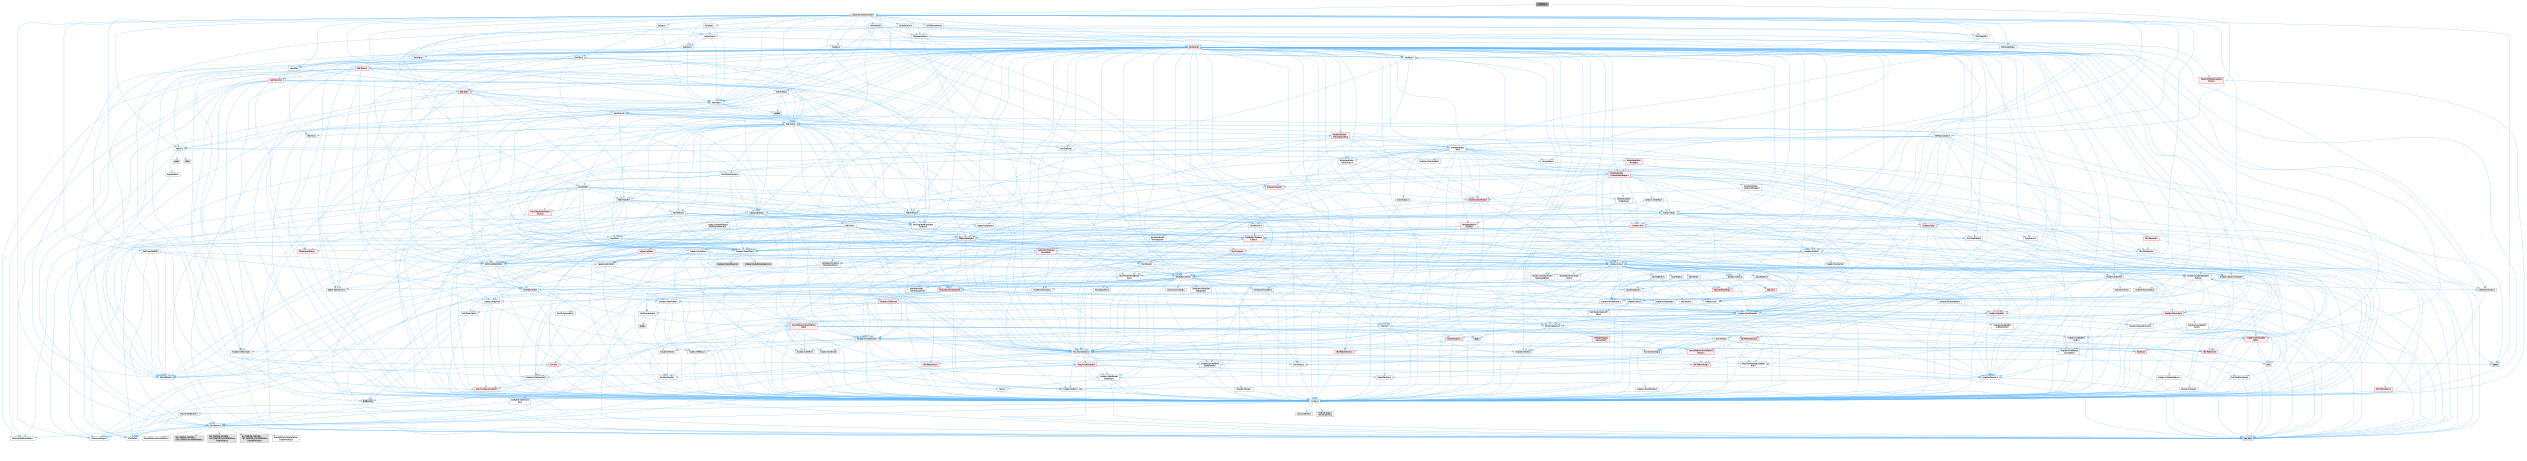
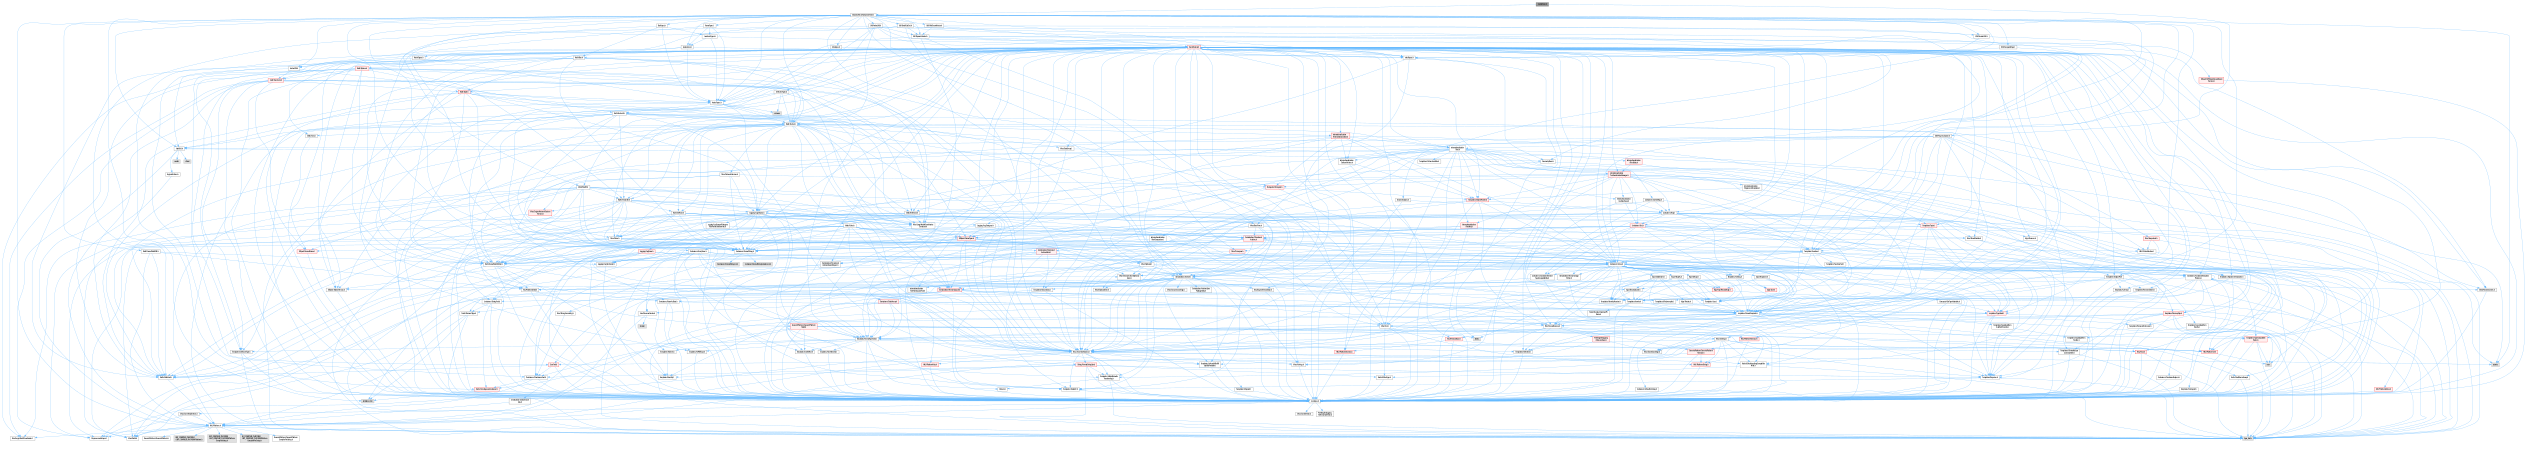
none -> (1784, 50)
none -> (2043, 125)
(869, 272) -> none
